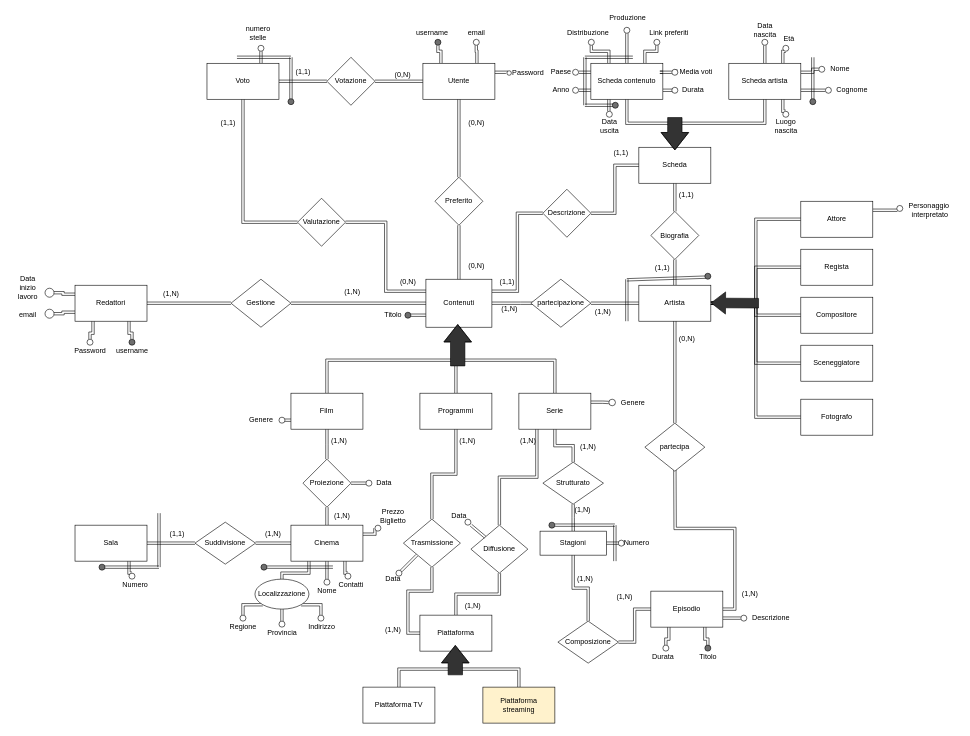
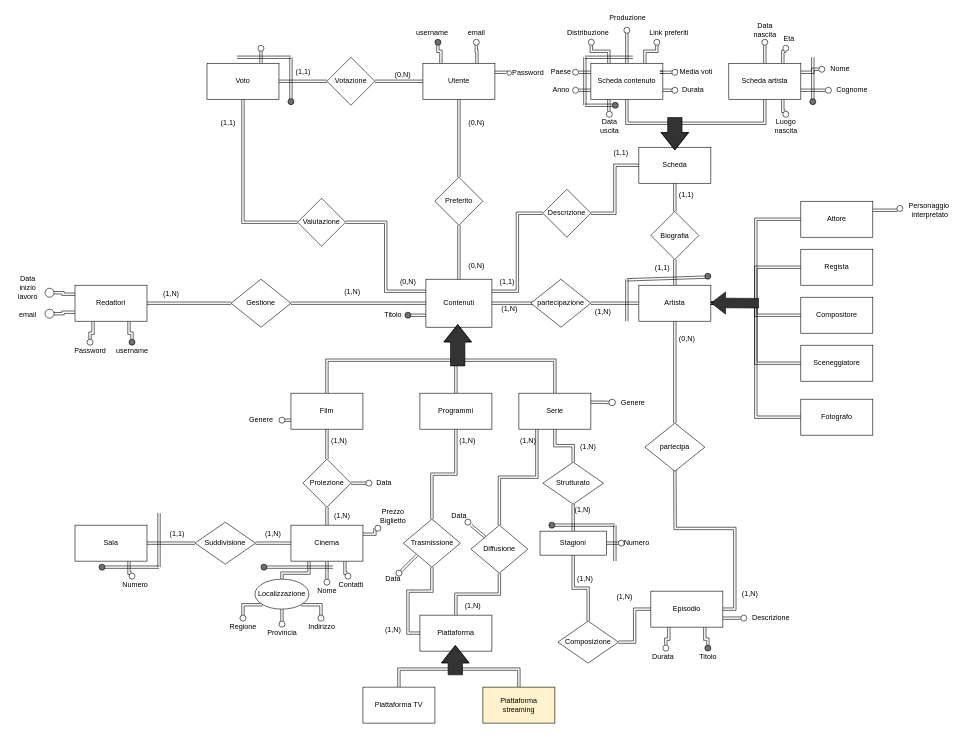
(258, 33) -> none
